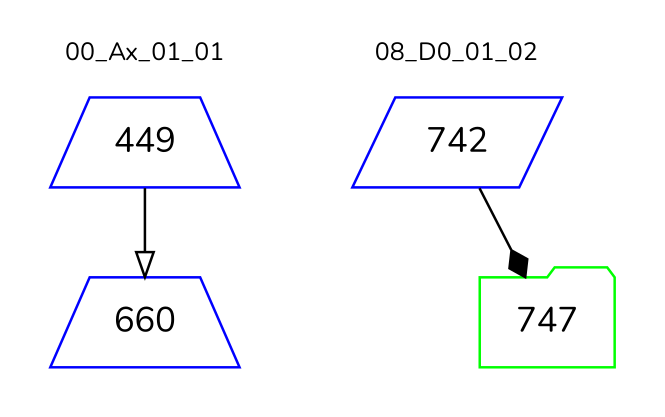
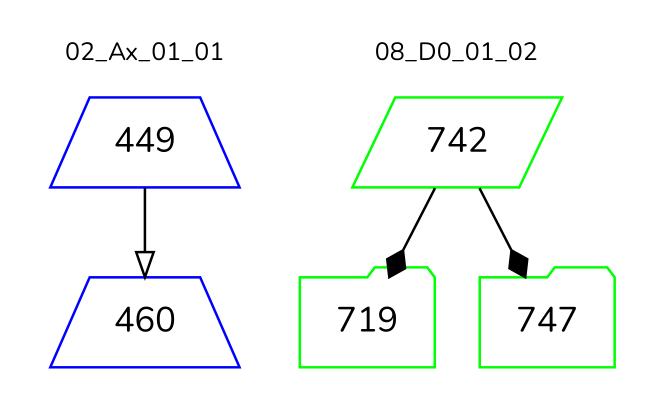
(145, 54) -> (145, 54)
(457, 142) -> (457, 142)
(145, 322) -> (145, 322)
none -> (367, 322)
